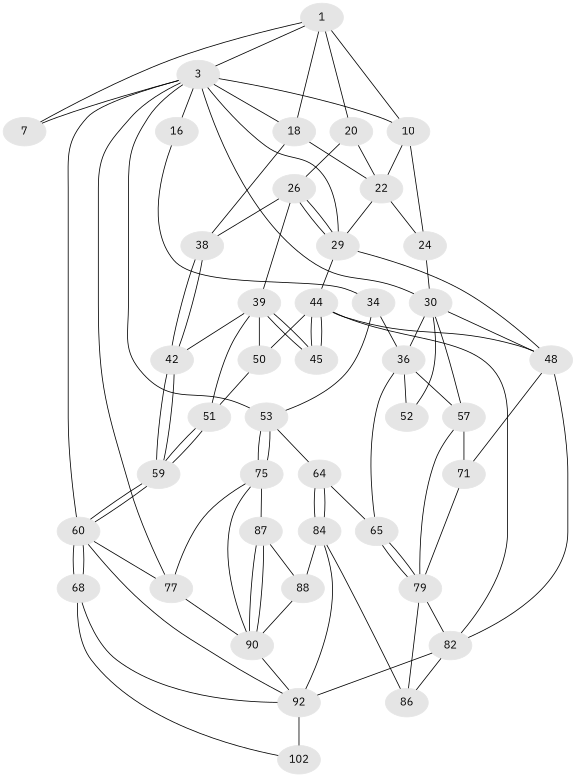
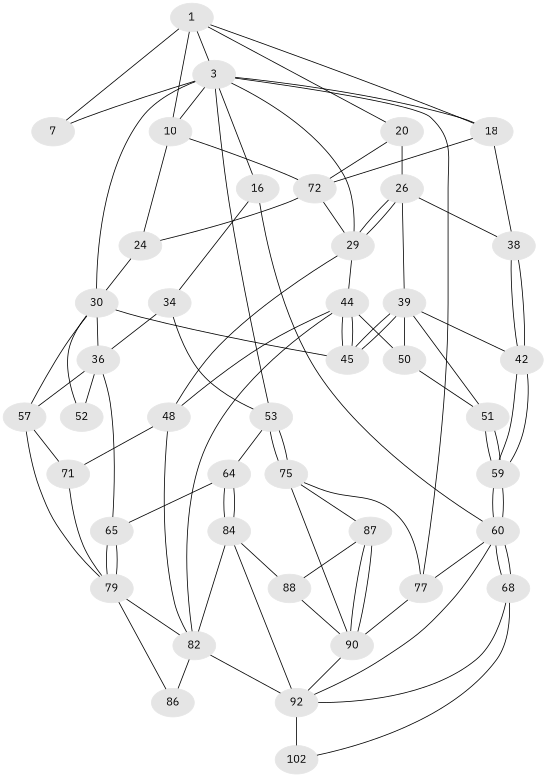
(381, 189) -> (315, 189)
(68, 265) -> (331, 390)
(491, 332) -> (221, 335)
(364, 616) -> (212, 588)
